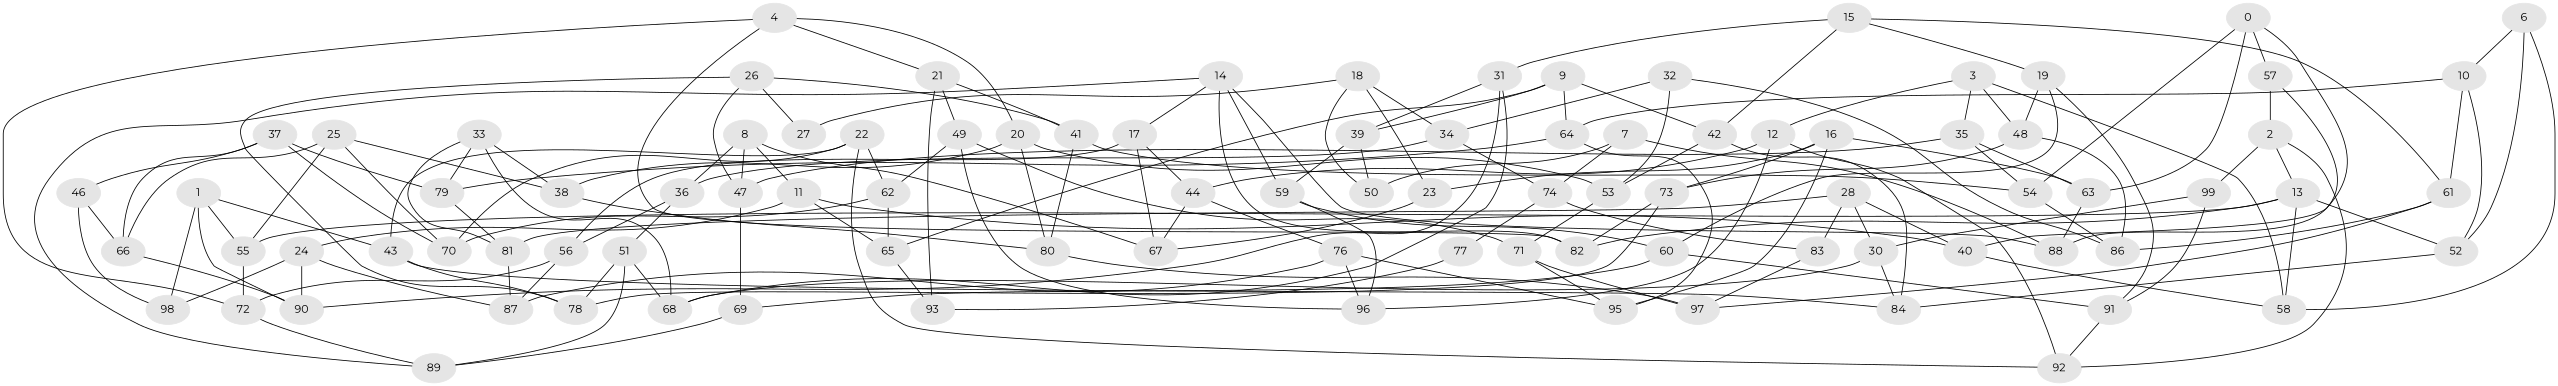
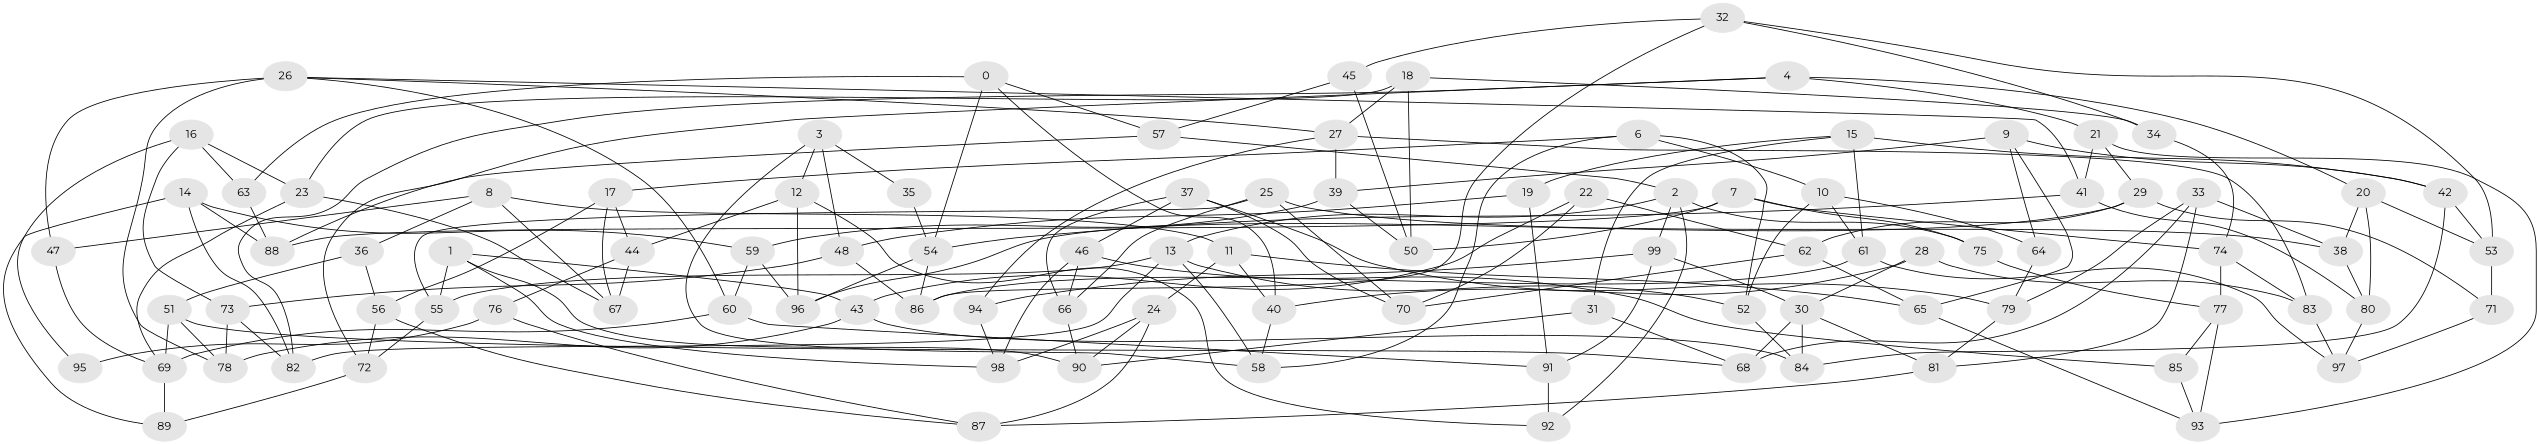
none -> (1350, 76)
(1439, 101) -> (1336, 164)
(1178, 105) -> (1124, 160)
(960, 135) -> (2140, 193)
(1229, 150) -> none
none -> (1916, 152)
(1117, 158) -> none
(2016, 160) -> none
(1904, 173) -> (549, 130)
(1708, 198) -> none
(1175, 213) -> (1861, 336)
none -> (1981, 251)
none -> (178, 257)
(1352, 281) -> (864, 280)
(1567, 281) -> none
none -> (976, 310)
(563, 344) -> (167, 335)
(1373, 353) -> none
none -> (2176, 368)
